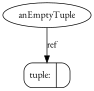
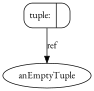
(47, 42) -> (47, 42)
